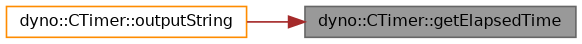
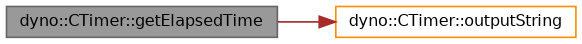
(268, 22) -> (298, 22)
